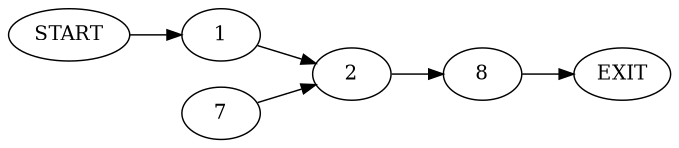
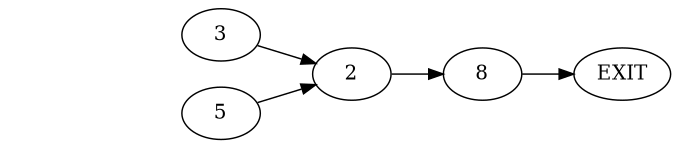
(69, 35) -> none
(221, 35) -> (221, 35)
(221, 113) -> (221, 113)
